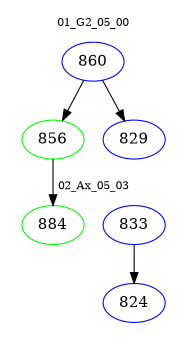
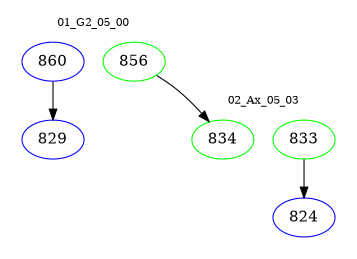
(76, 96) -> none
(53, 225) -> (223, 140)
(134, 225) -> (304, 140)
